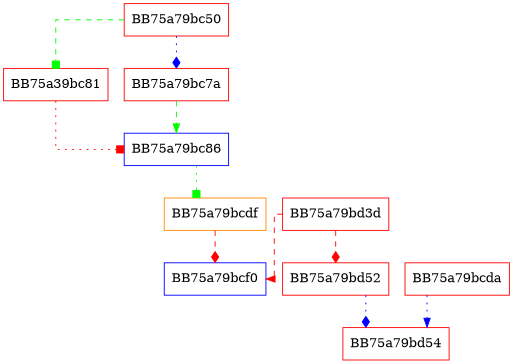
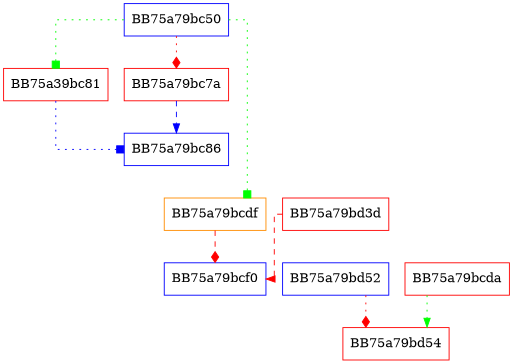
(70, 20) -> (70, 20)
(176, 20) -> (176, 20)
(176, 47) -> (176, 47)
(176, 112) -> (176, 112)
(61, 149) -> (61, 149)
(196, 177) -> (247, 95)
(336, 241) -> none
(336, 279) -> (336, 279)
(366, 306) -> (366, 306)
(427, 307) -> (427, 307)
